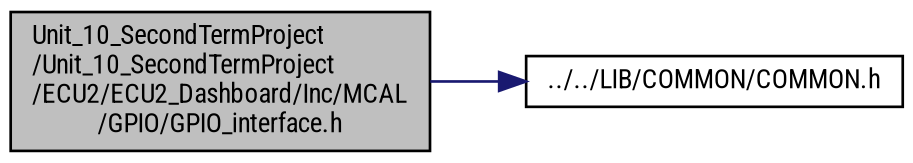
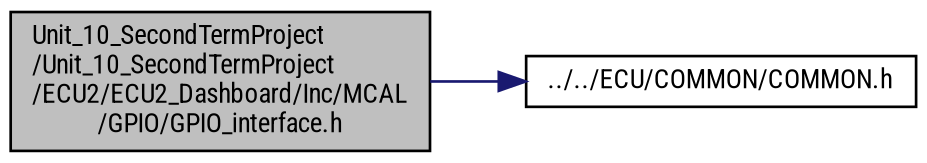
(714, 81) -> (721, 81)
